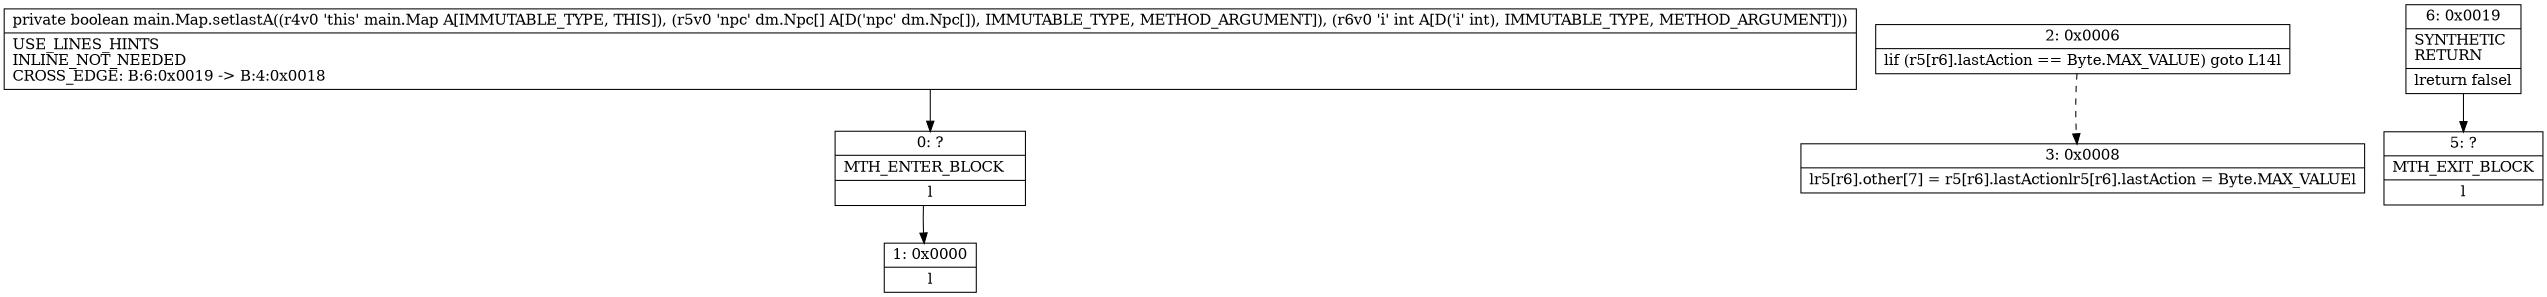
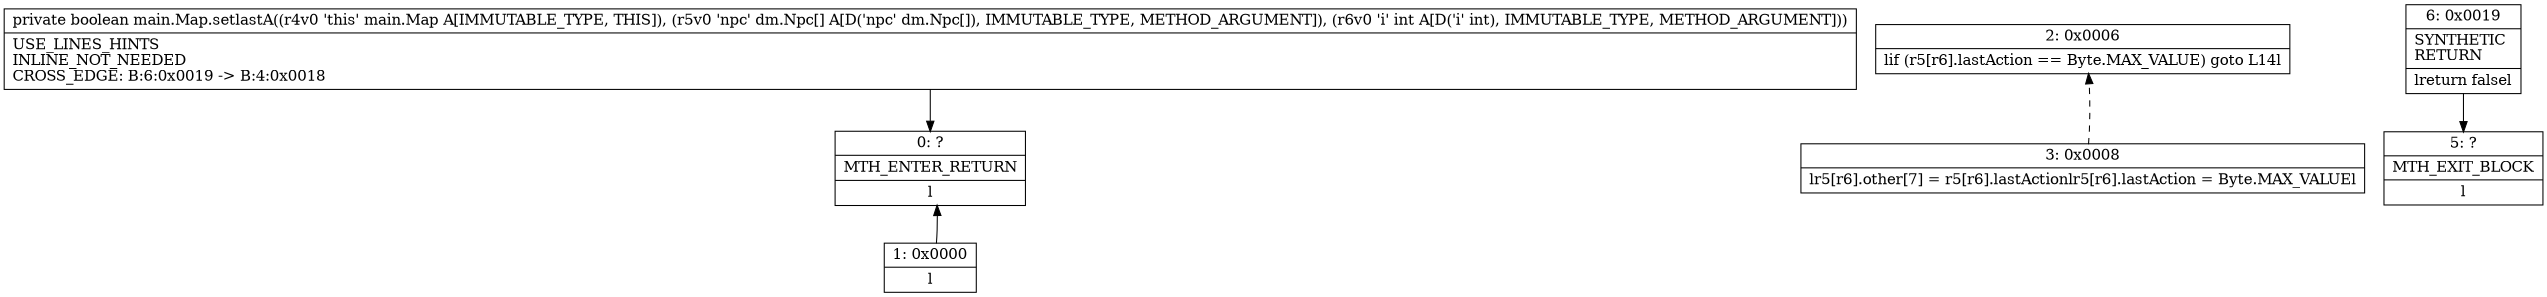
(2076, 104) -> (2090, 114)
(924, 167) -> (930, 167)
(923, 219) -> (937, 230)
